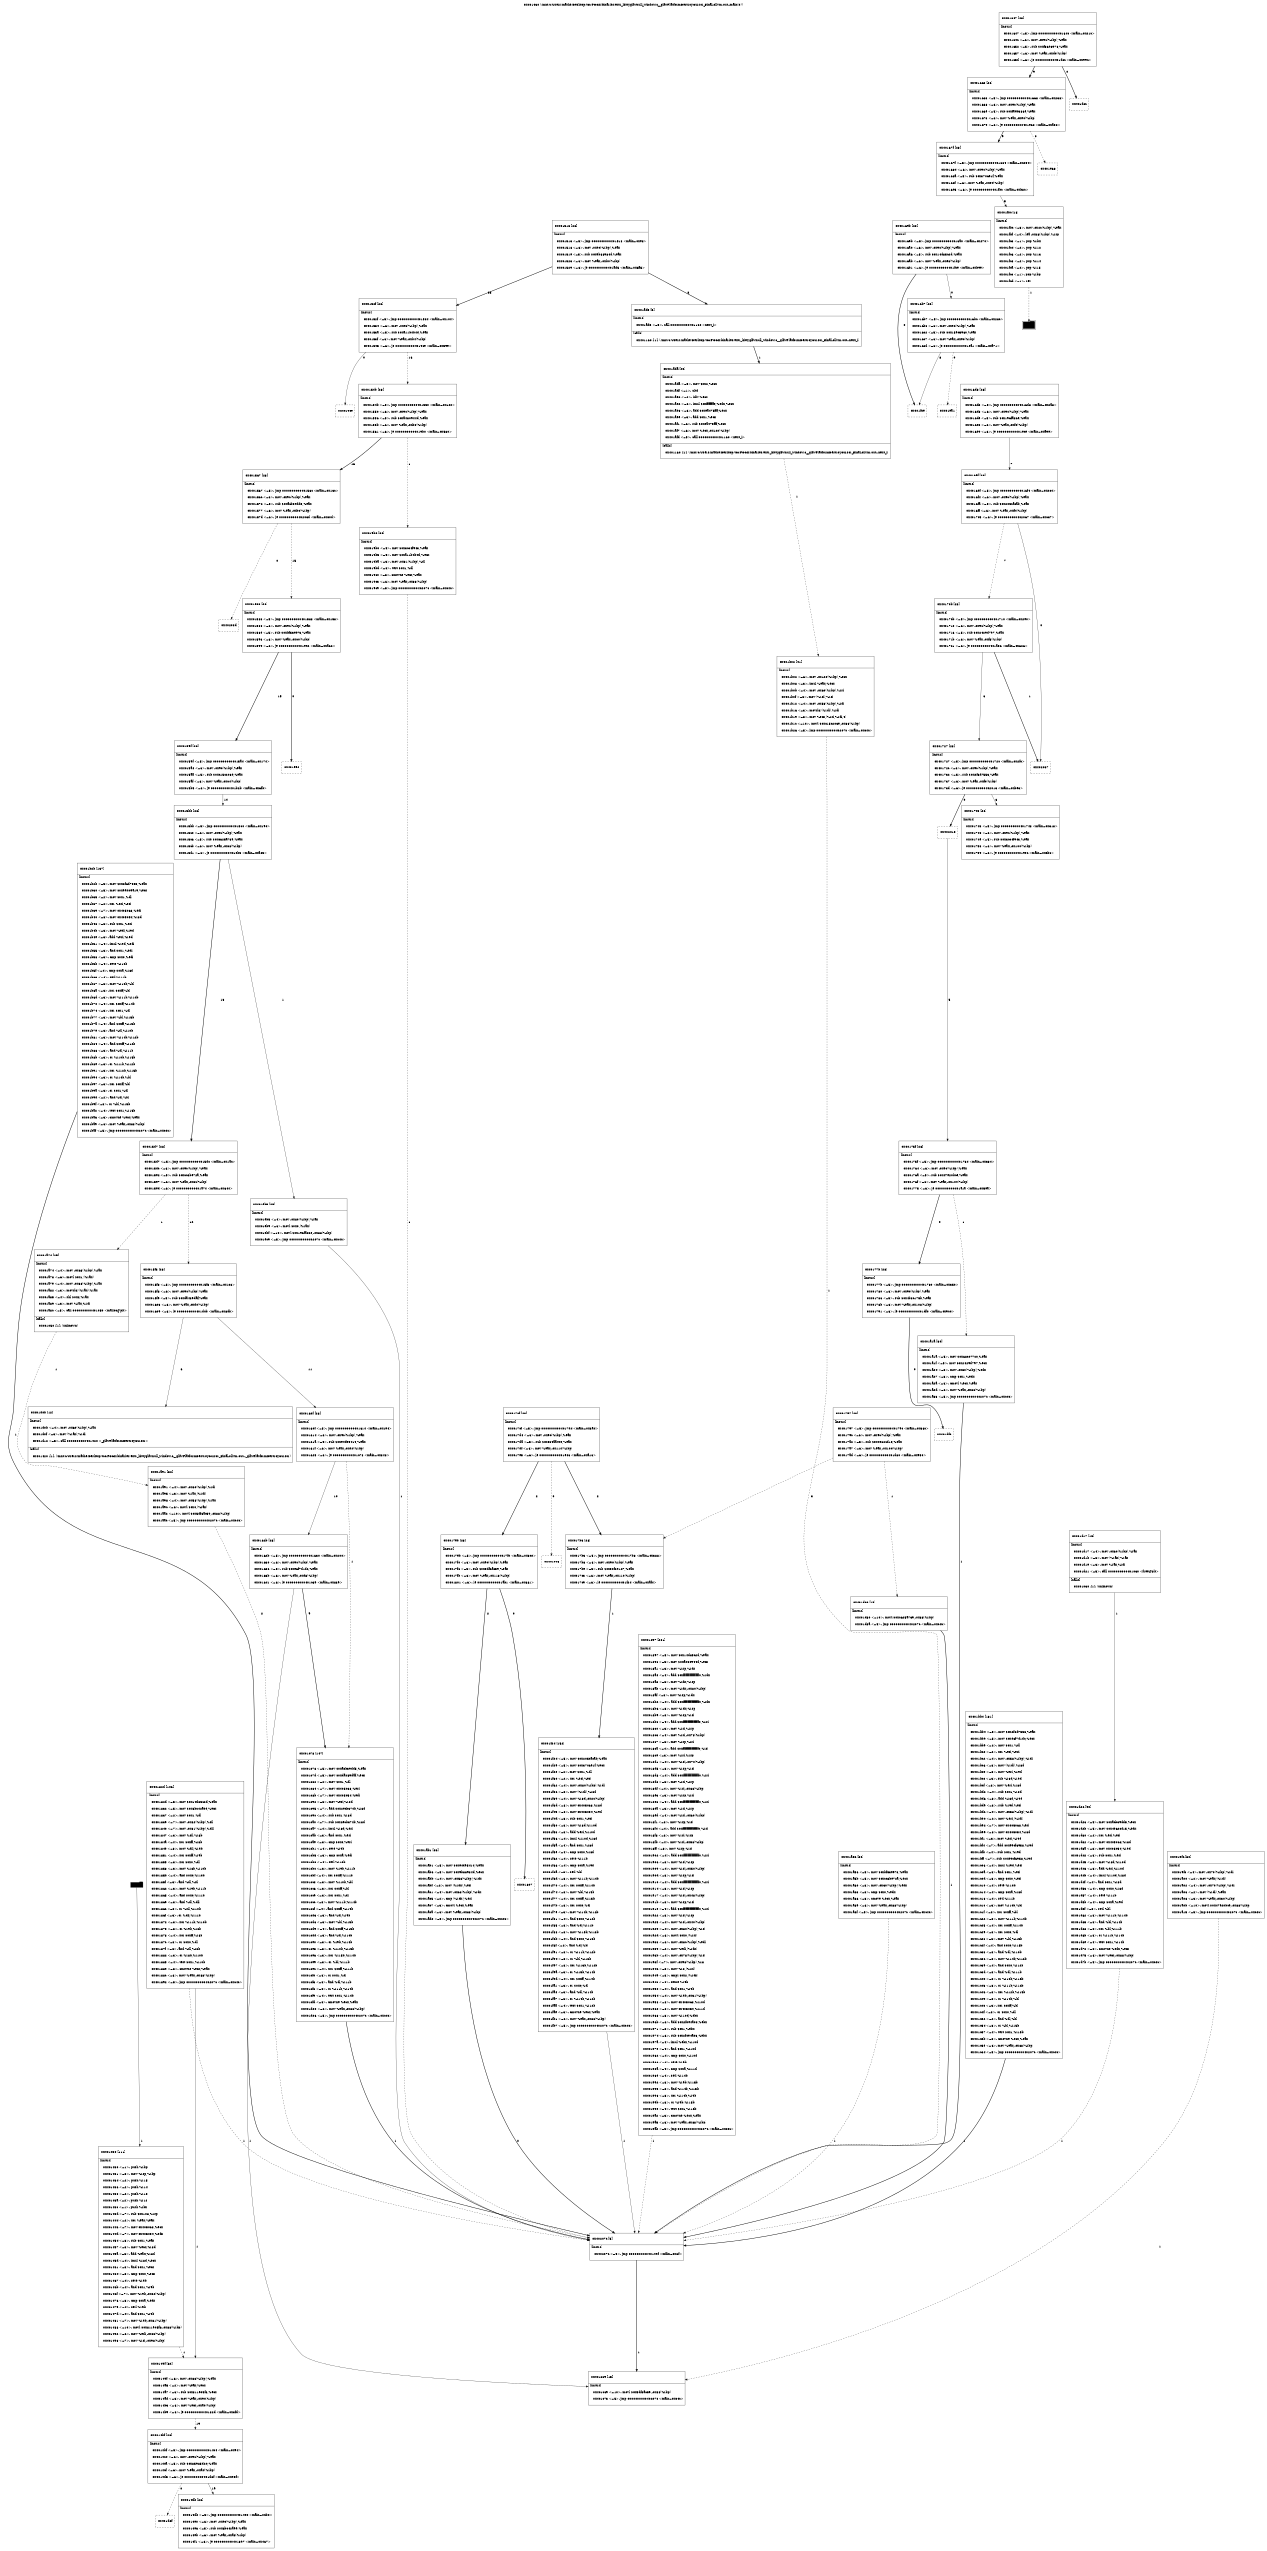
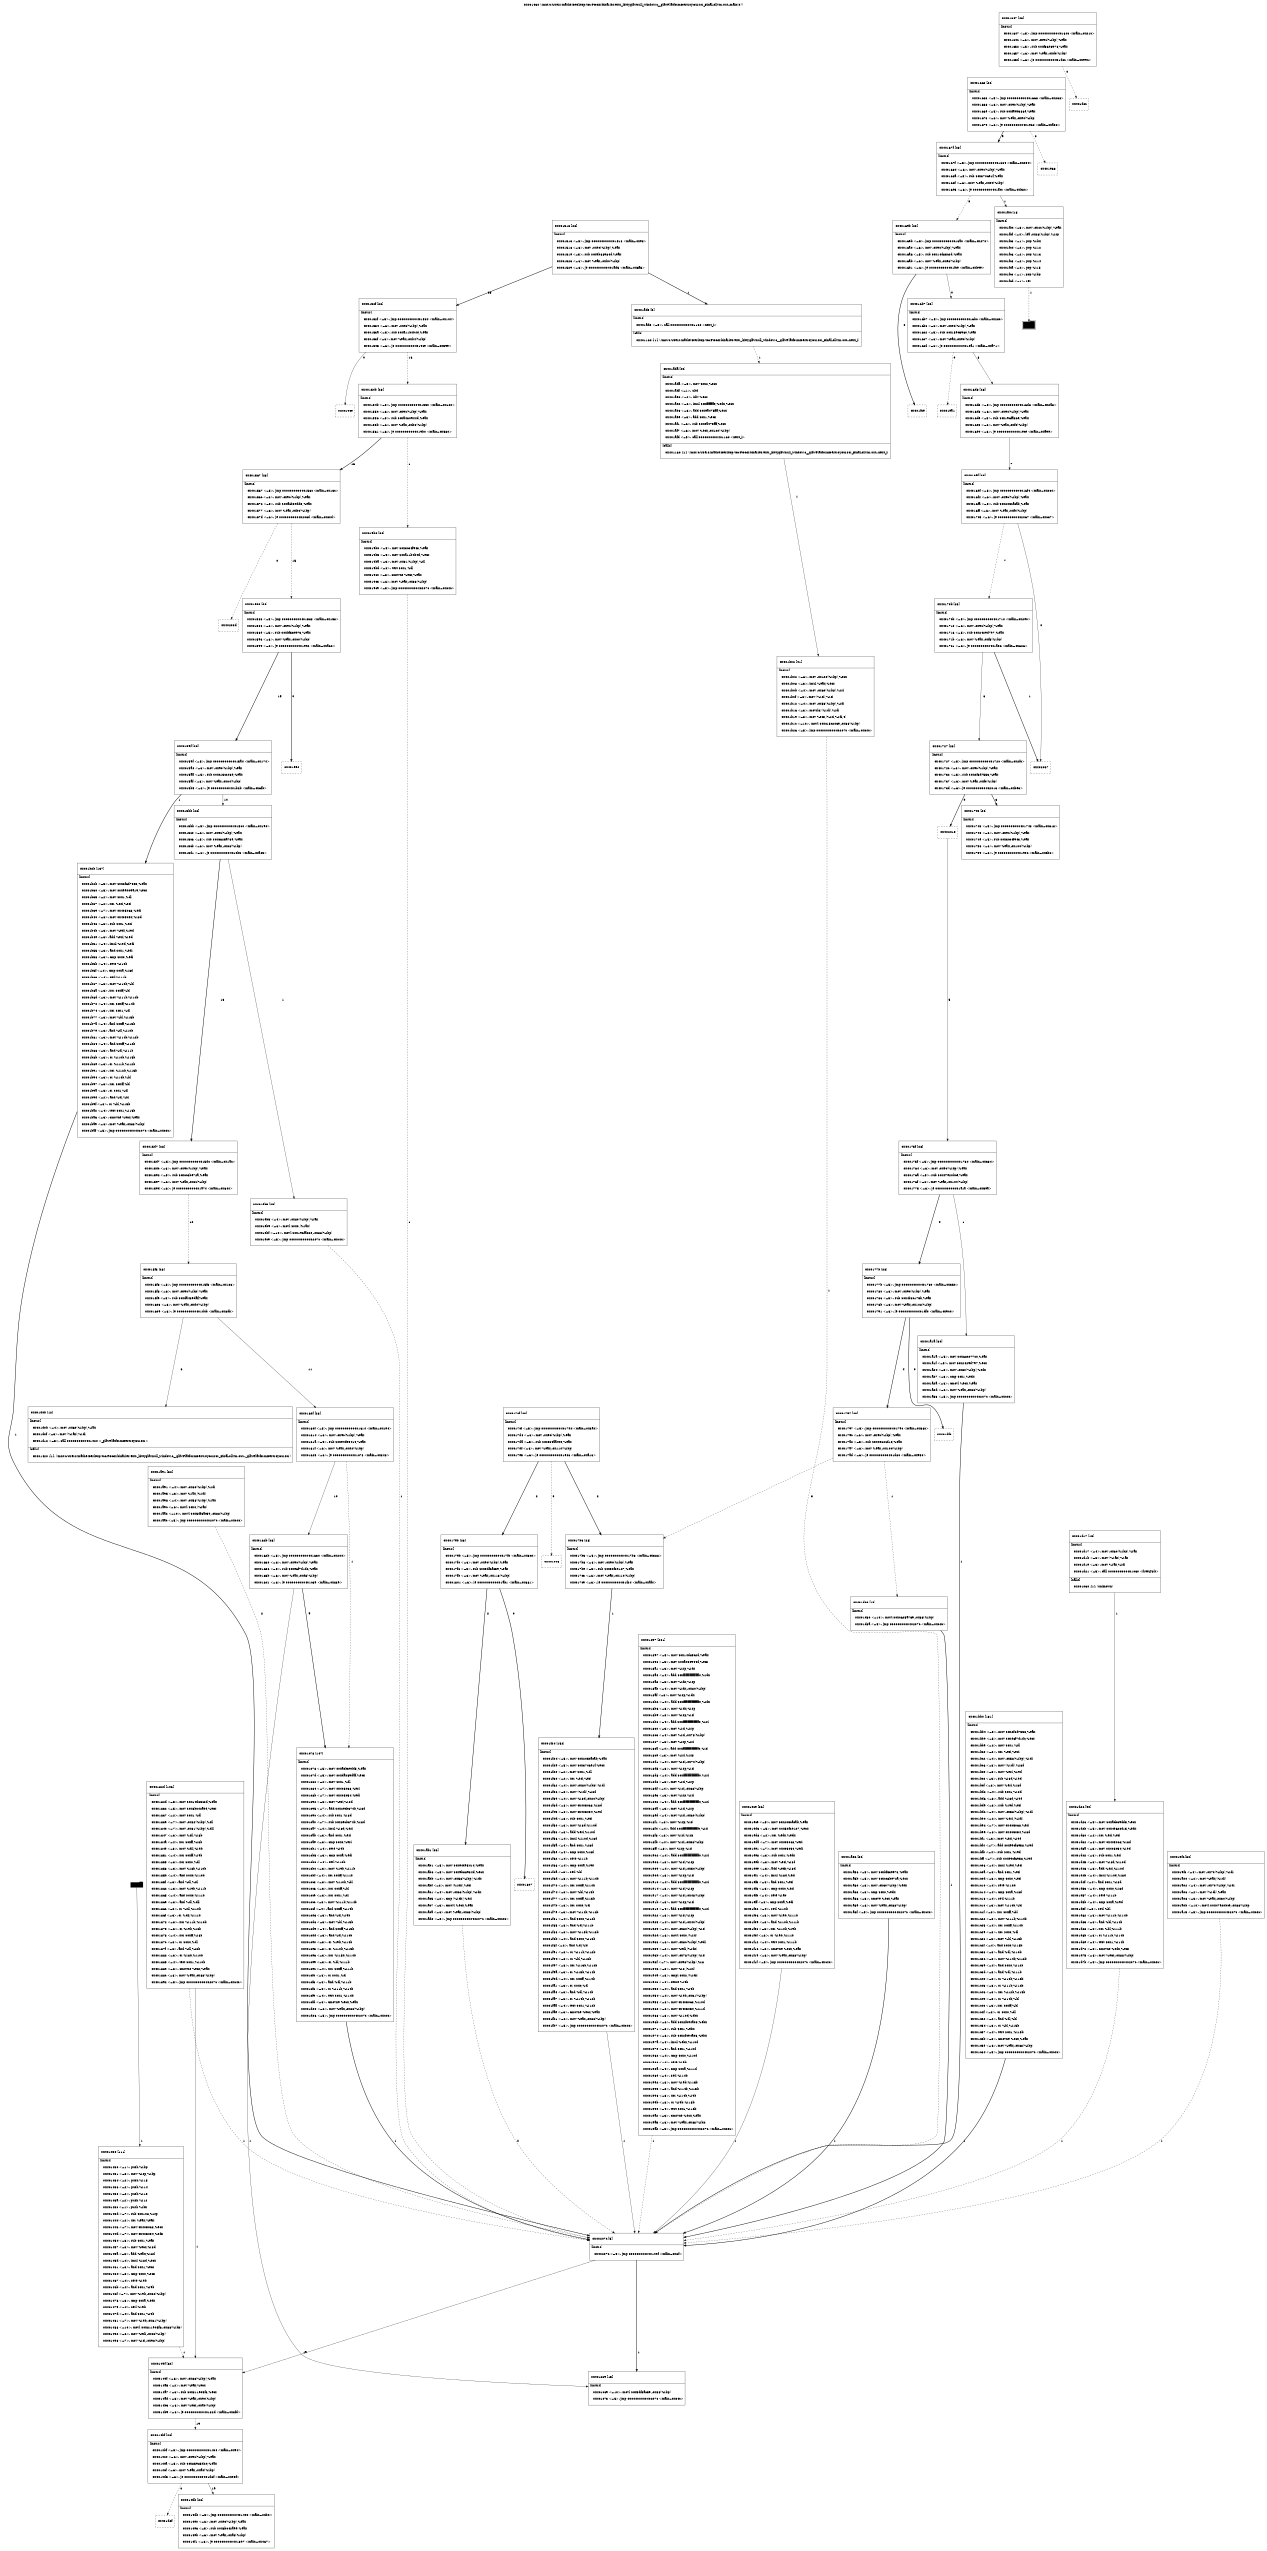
(1033, 71) -> none
(1069, 81) -> (1069, 81)
(1005, 202) -> (1005, 202)
none -> (964, 207)
(688, 293) -> (688, 293)
(756, 354) -> (756, 354)
(929, 377) -> (982, 367)
(801, 556) -> (801, 556)
(994, 799) -> (994, 799)
none -> (160, 826)
(963, 1264) -> (963, 1264)
(81, 1291) -> none
none -> (897, 1362)
(399, 1789) -> (399, 1789)
none -> (787, 1885)
(496, 2100) -> (496, 2100)
(848, 2116) -> (848, 2116)
(1049, 2243) -> (1045, 2189)
none -> (420, 2316)
